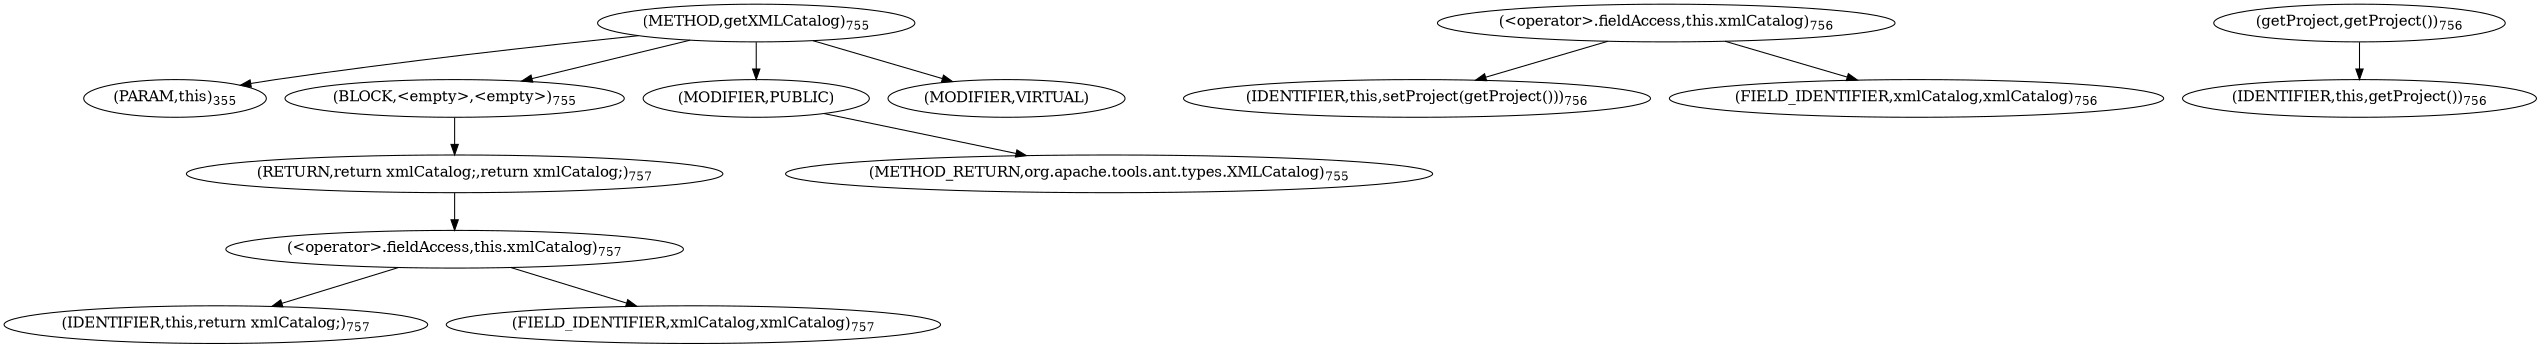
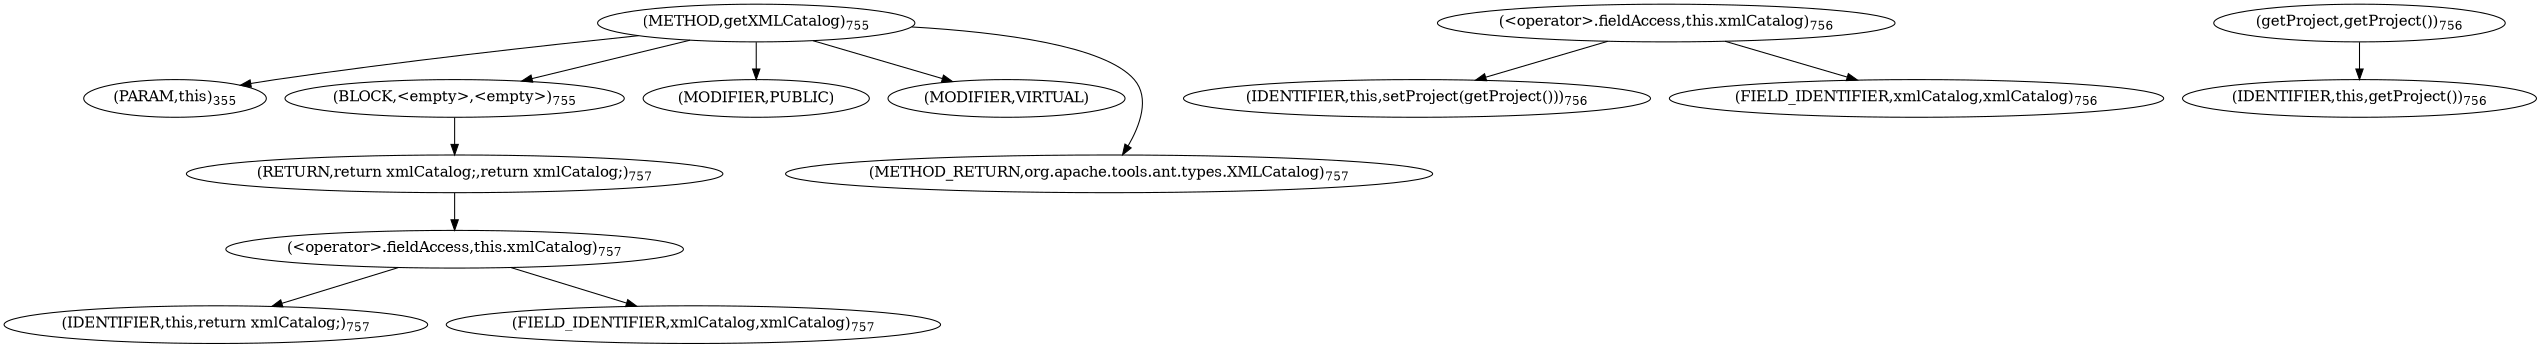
(920, 134) -> (1062, 46)
(1337, 172) -> (1337, 172)
